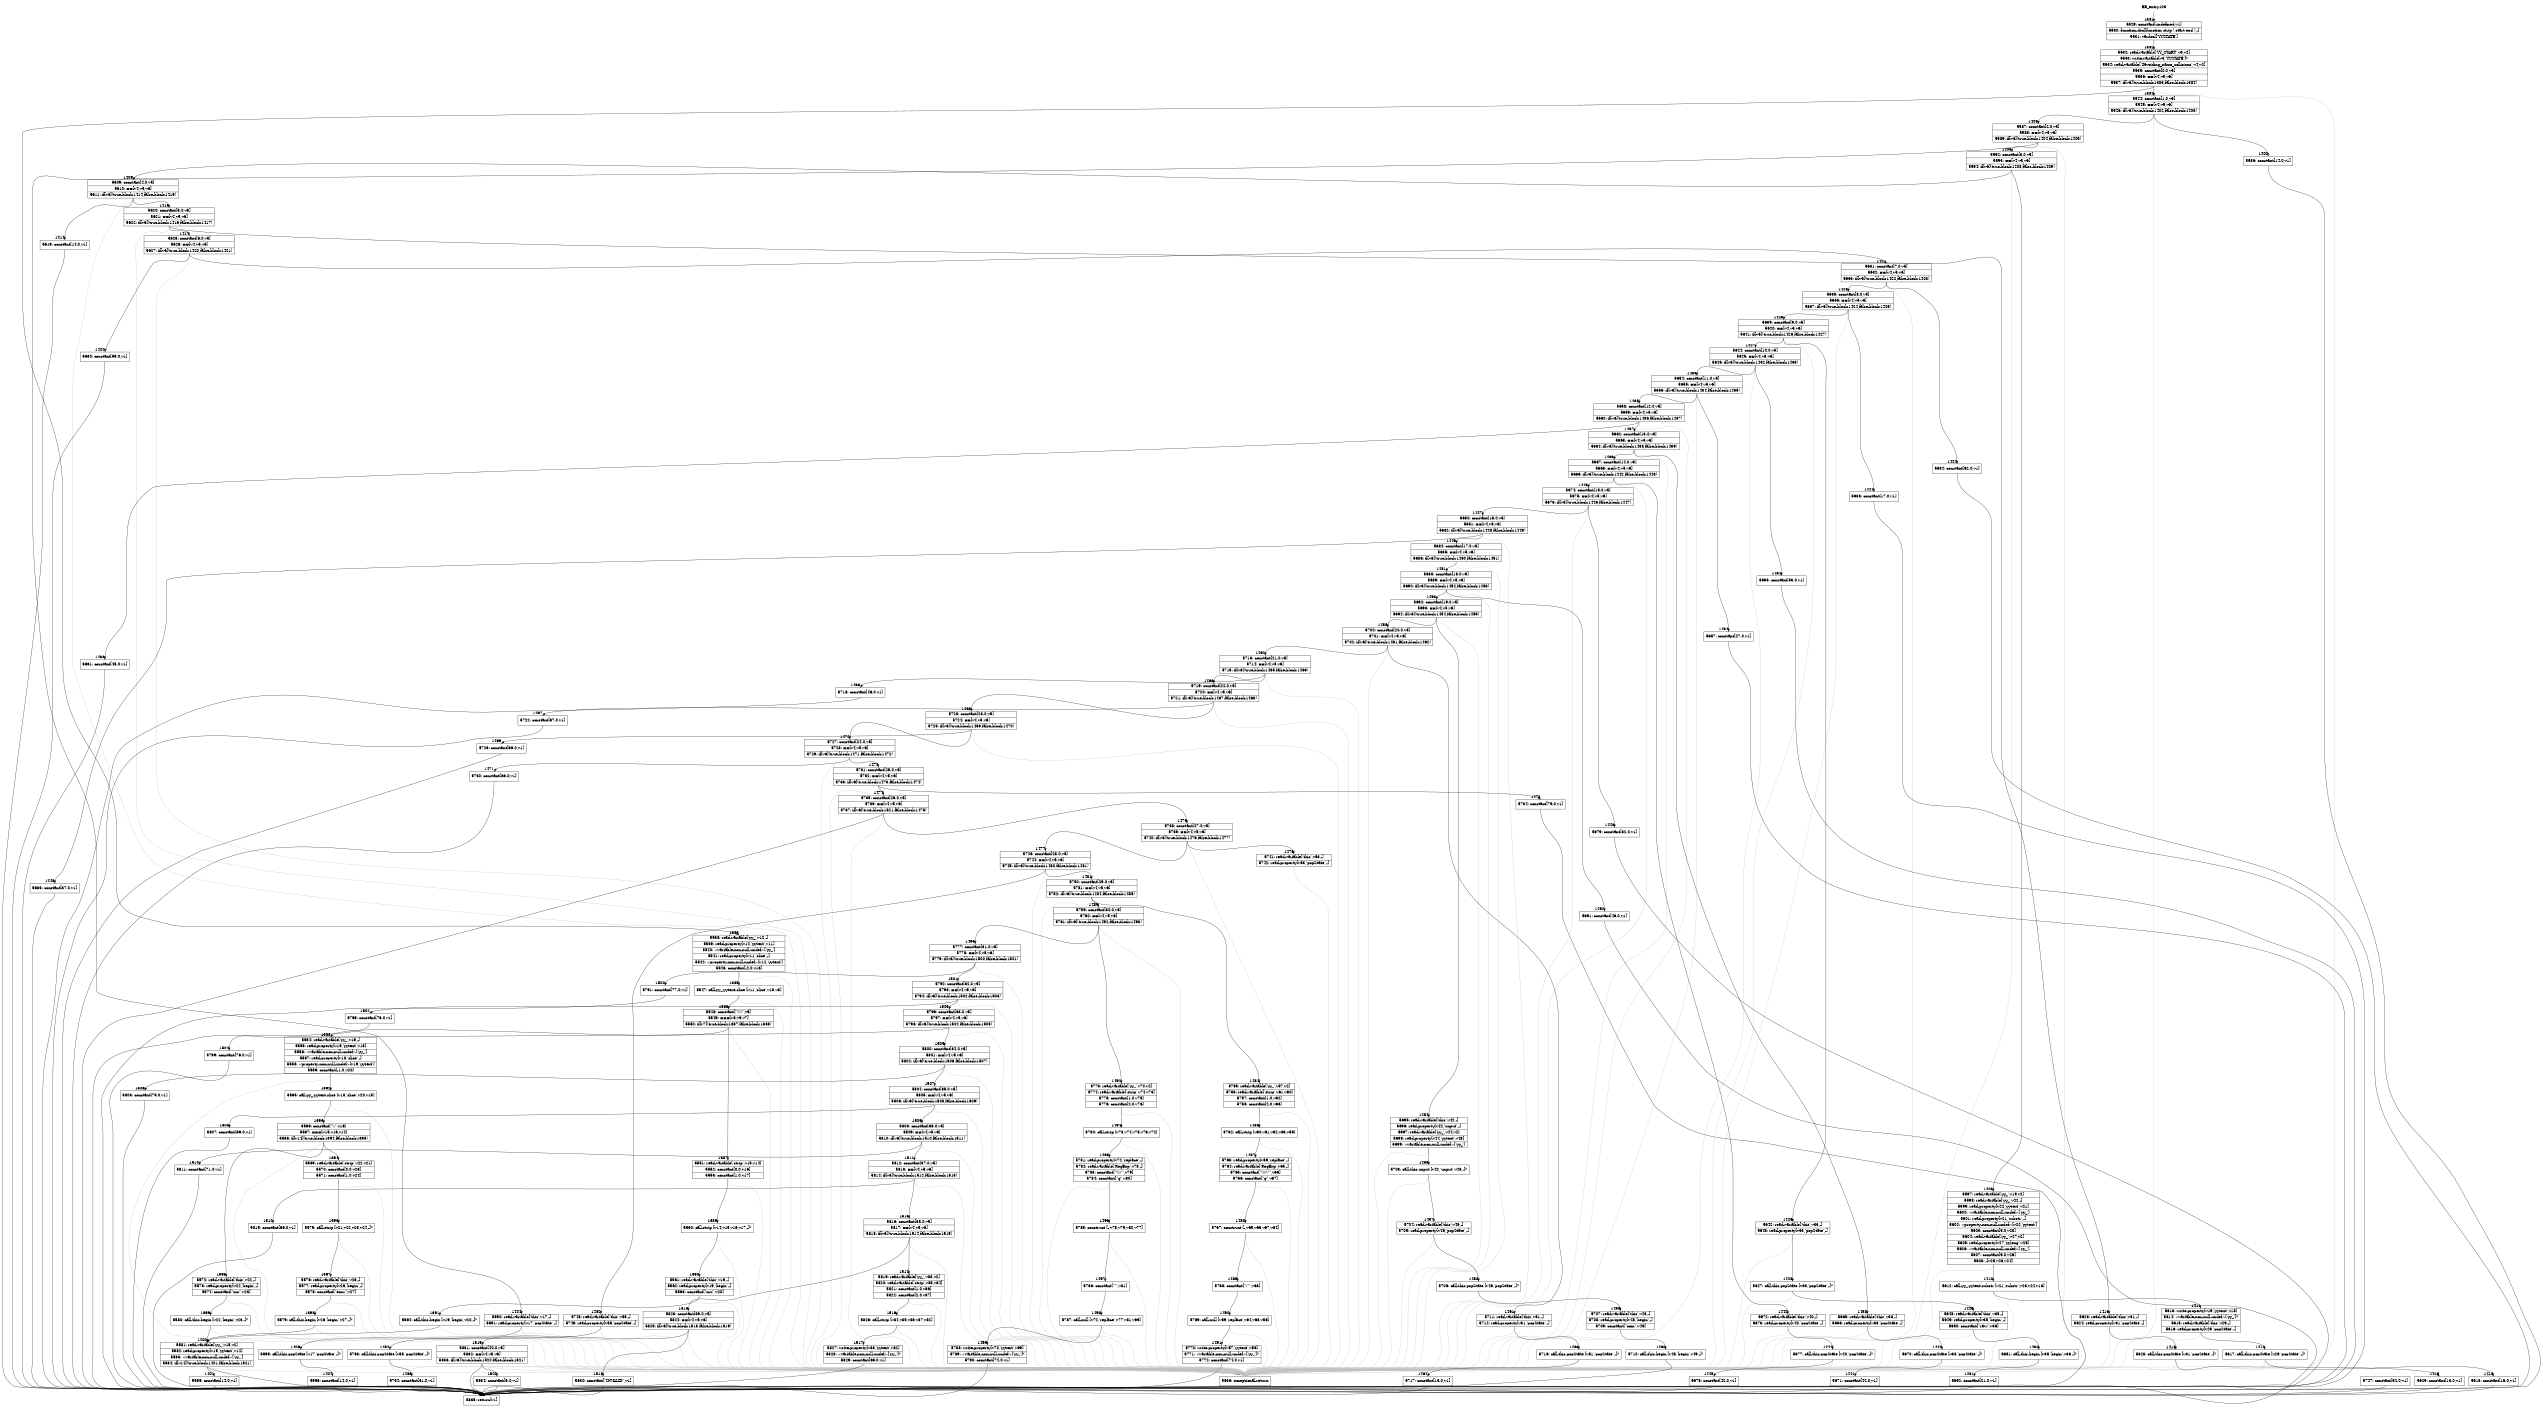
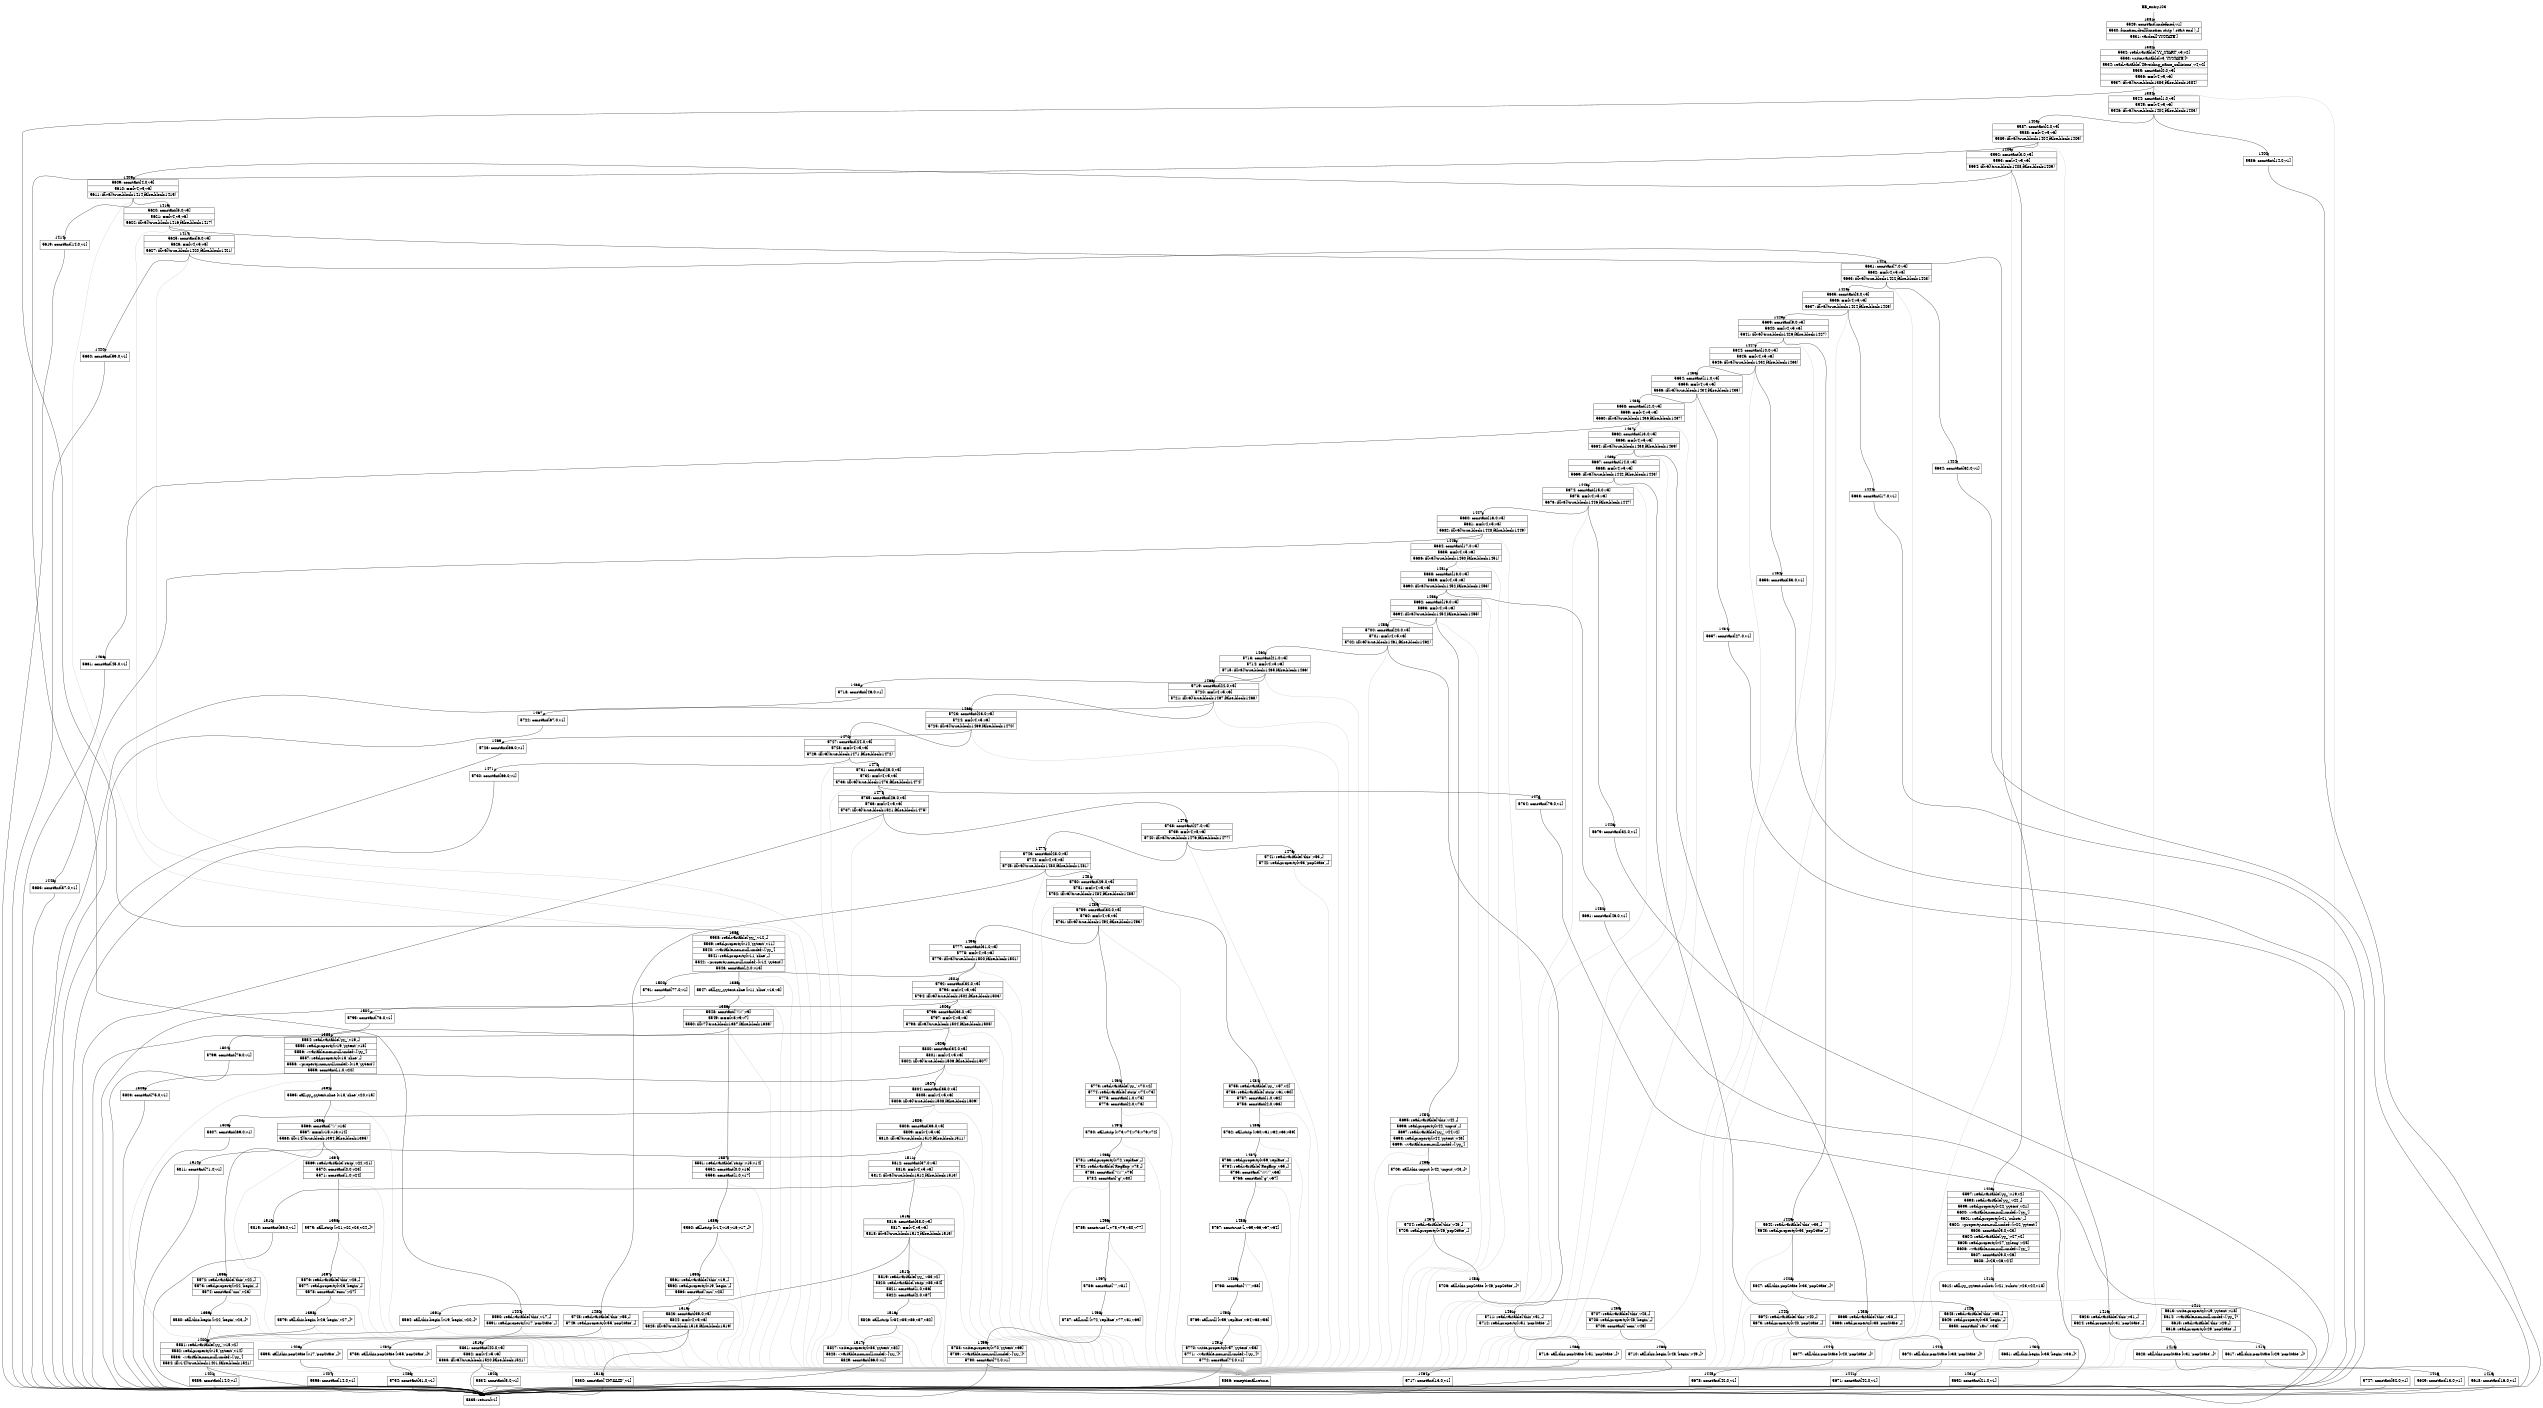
(929, 1113) -> (929, 1113)
(2096, 1300) -> (2096, 1300)
(1115, 1370) -> (1115, 1370)
